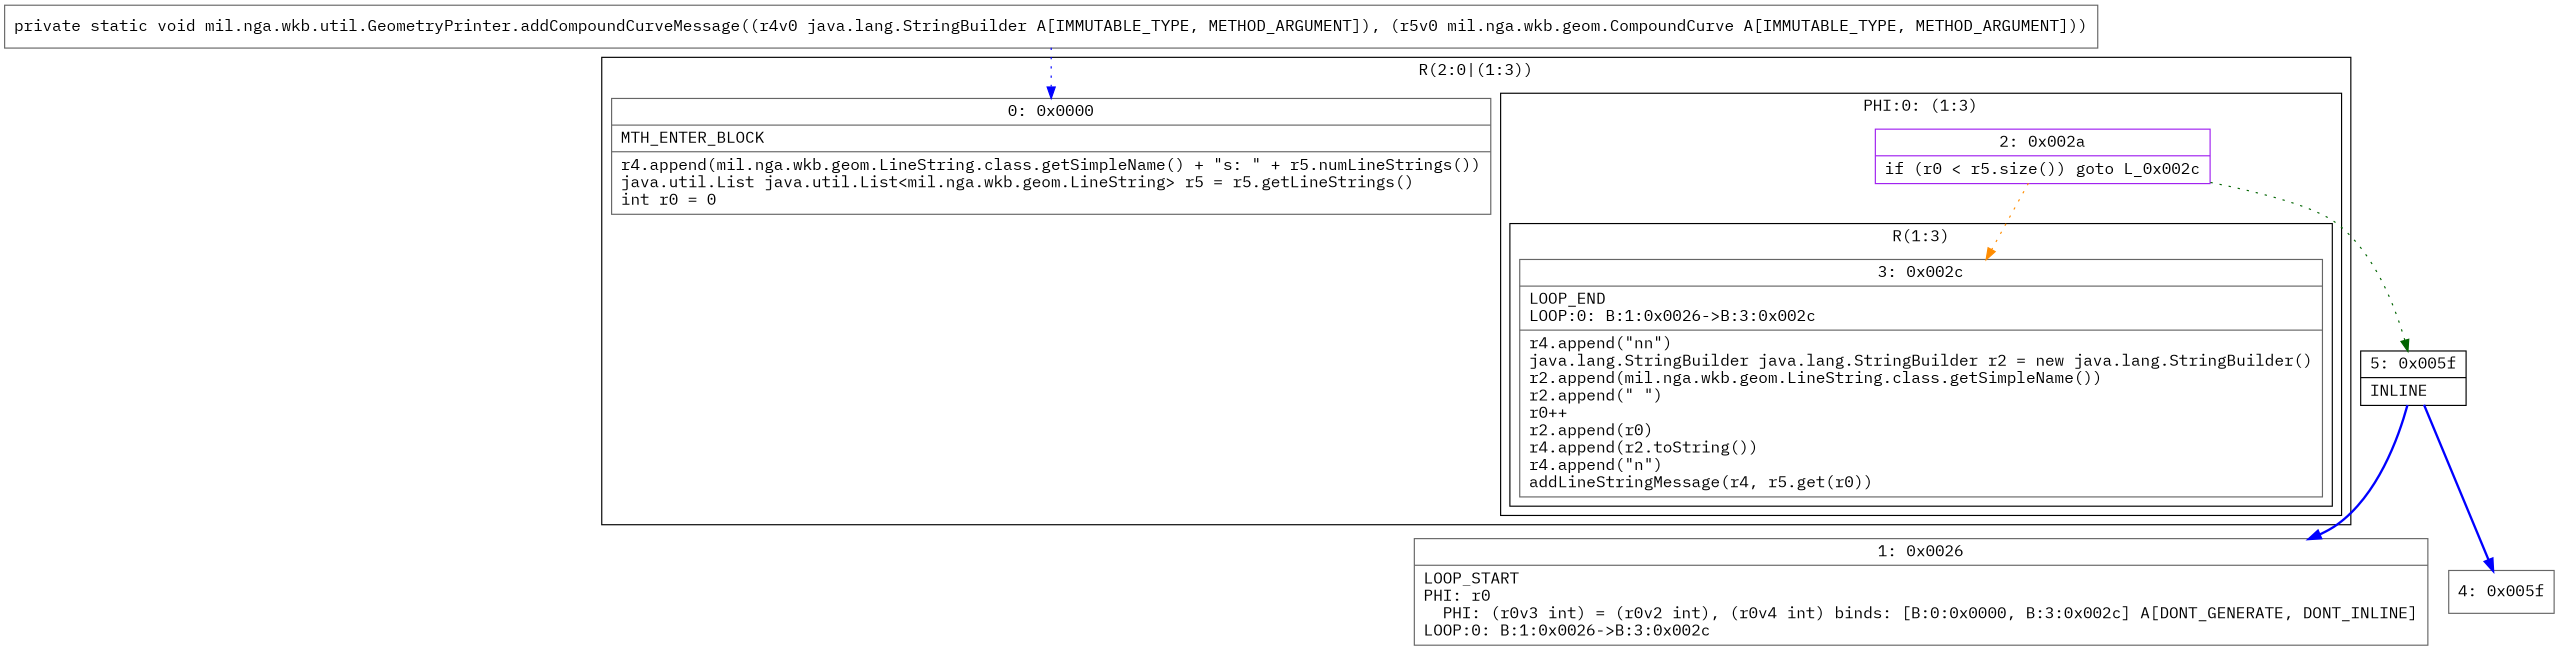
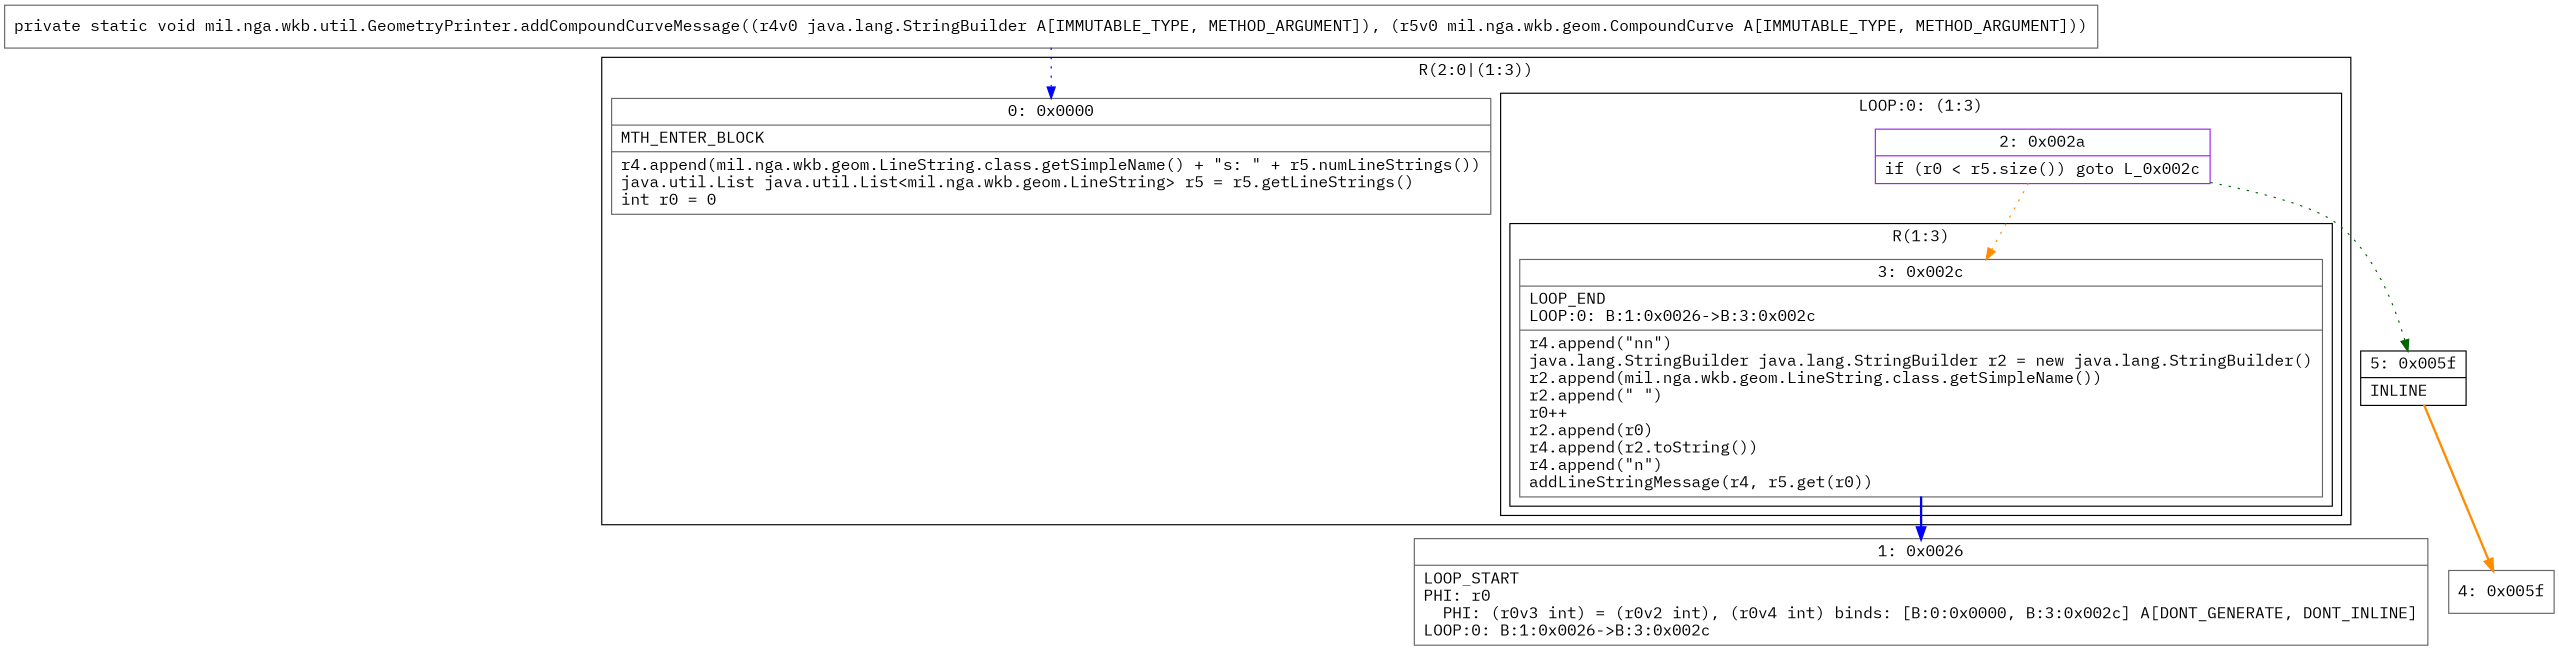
(1921, 107) -> (1921, 107)
(2377, 479) -> (1921, 512)
(2456, 482) -> (2456, 482)
